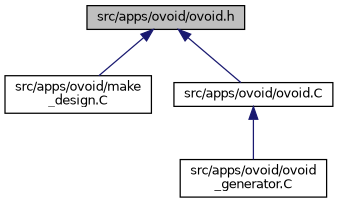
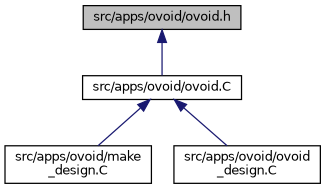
(121, 57) -> (119, 127)
(253, 178) -> (247, 165)
